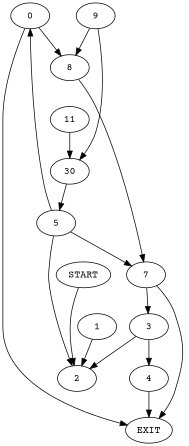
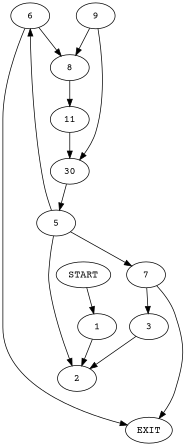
(30, 16) -> (30, 16)
(118, 164) -> (70, 90)
(70, 323) -> (89, 297)
(149, 378) -> none
